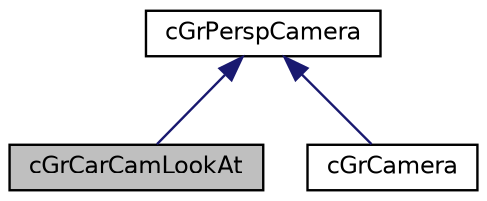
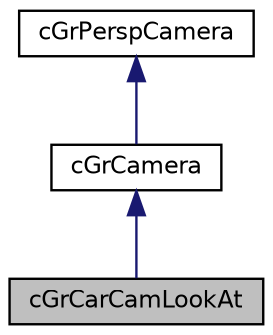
(191, 110) -> (136, 247)
